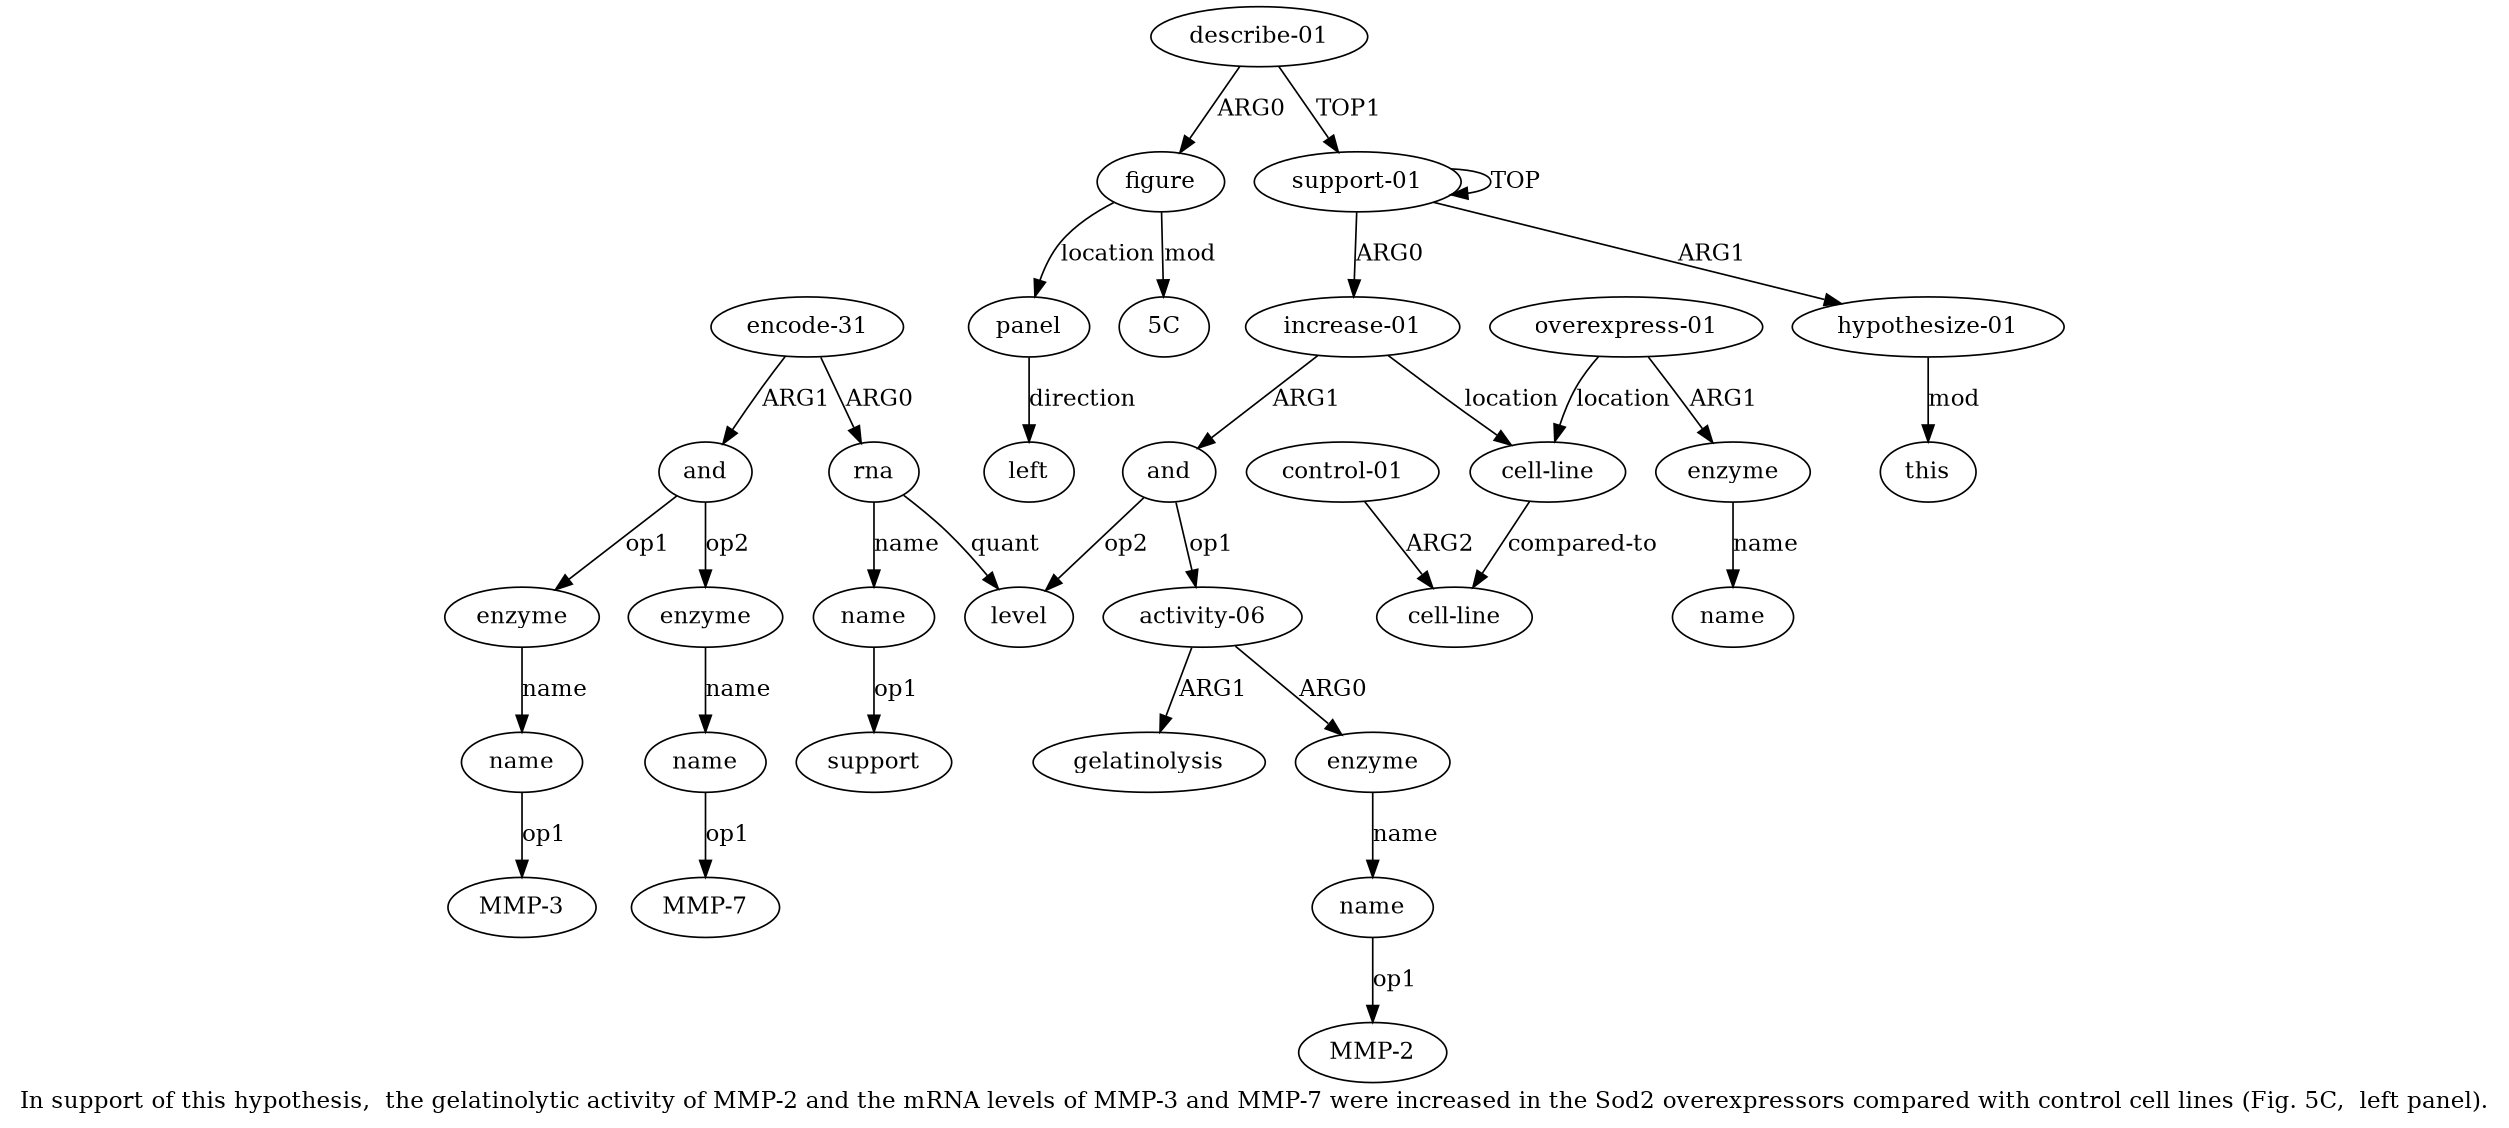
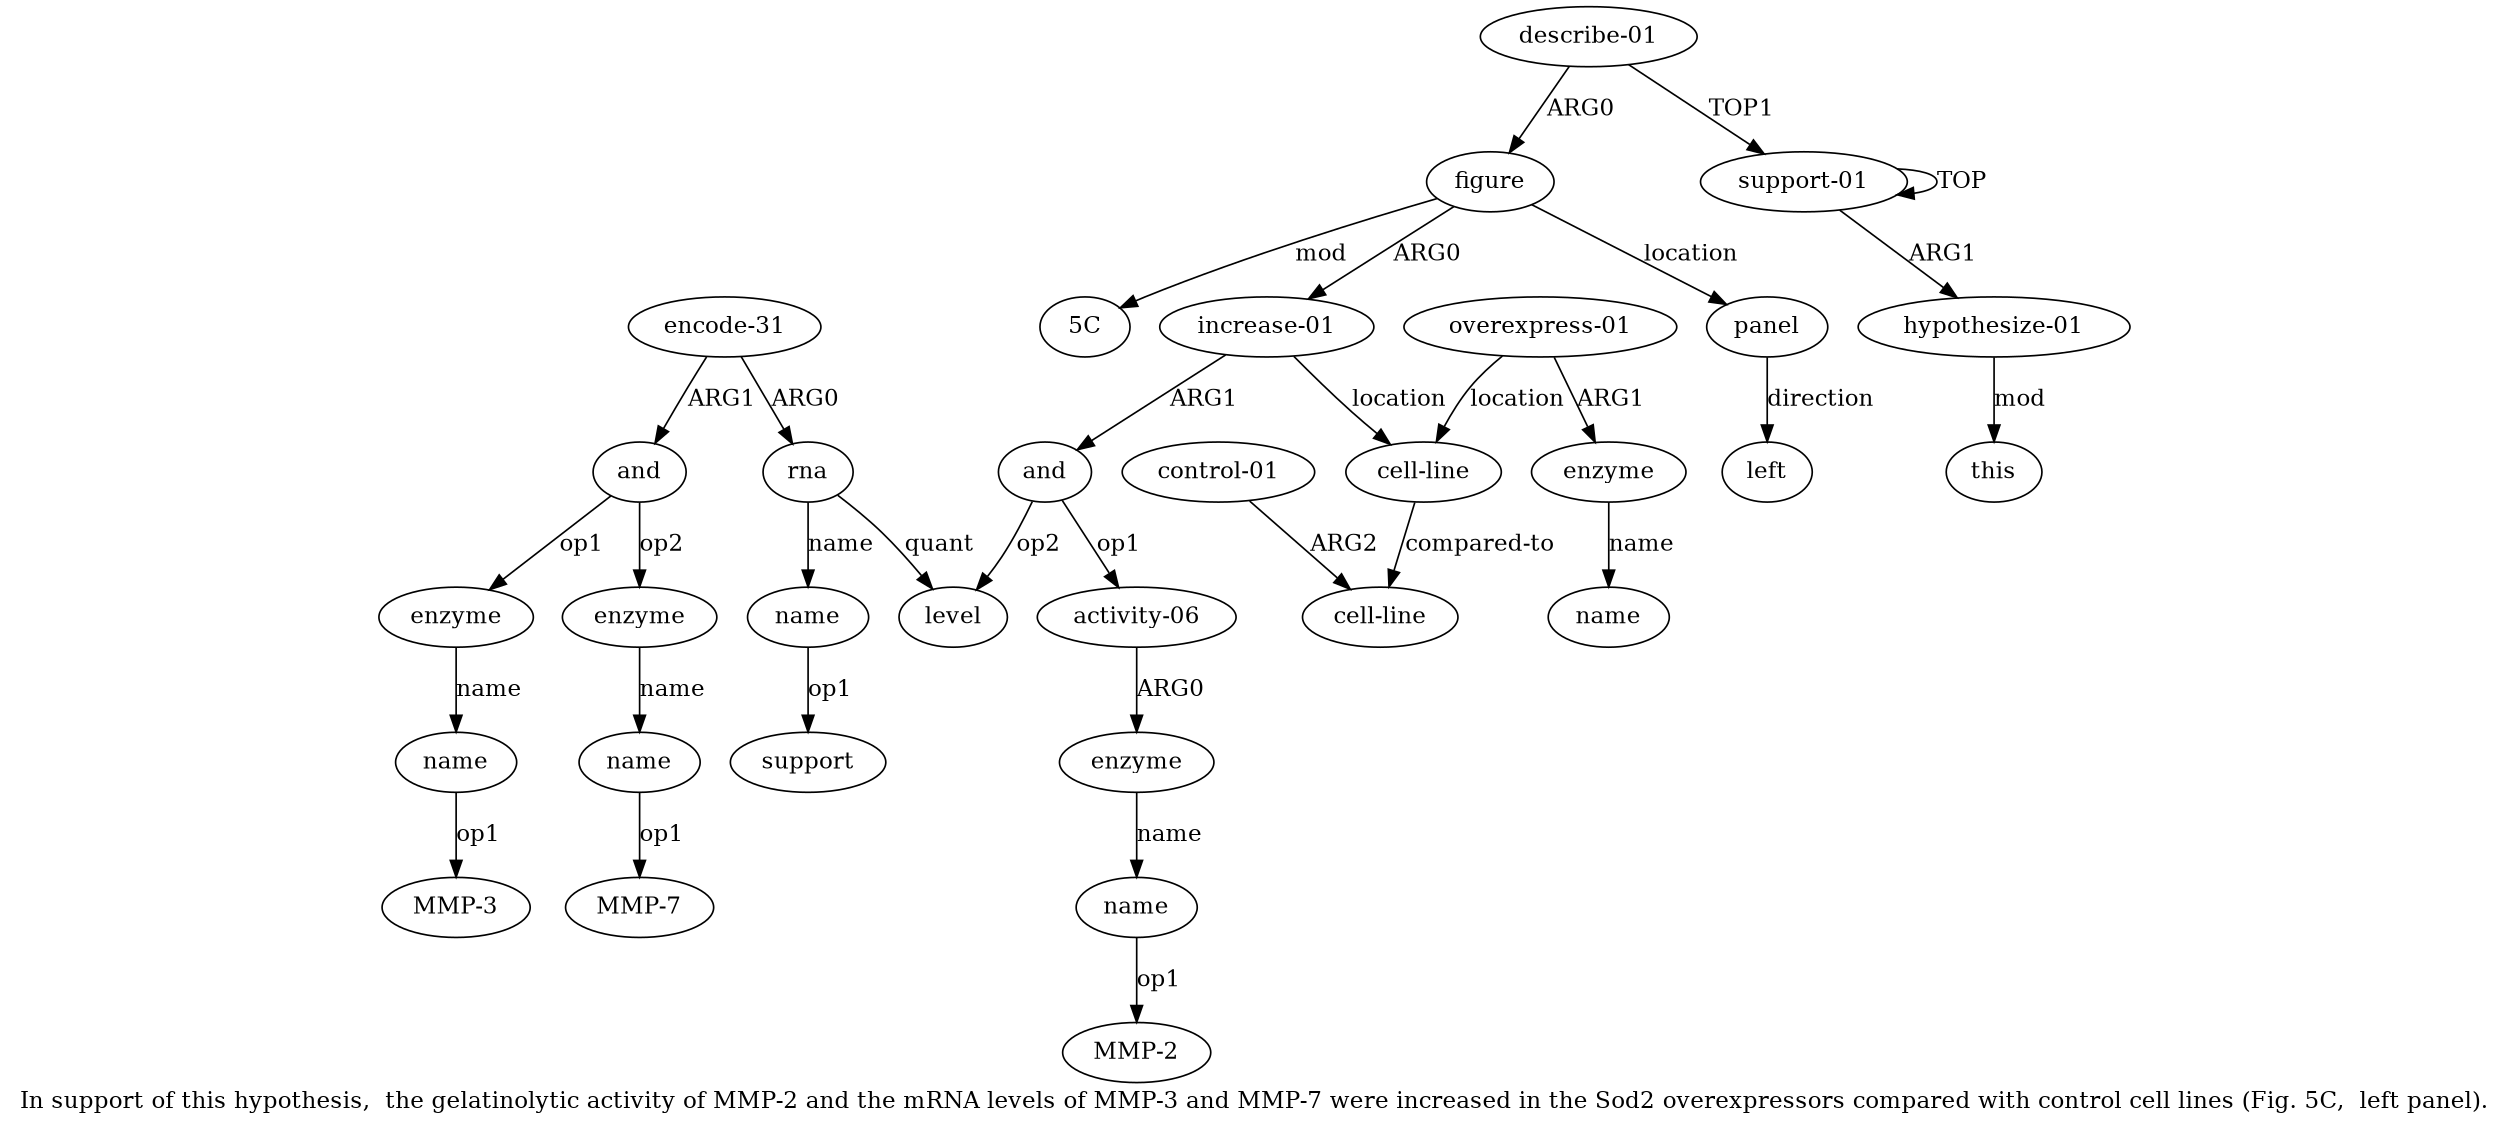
(1356, 246) -> (1388, 248)
(1149, 762) -> none
